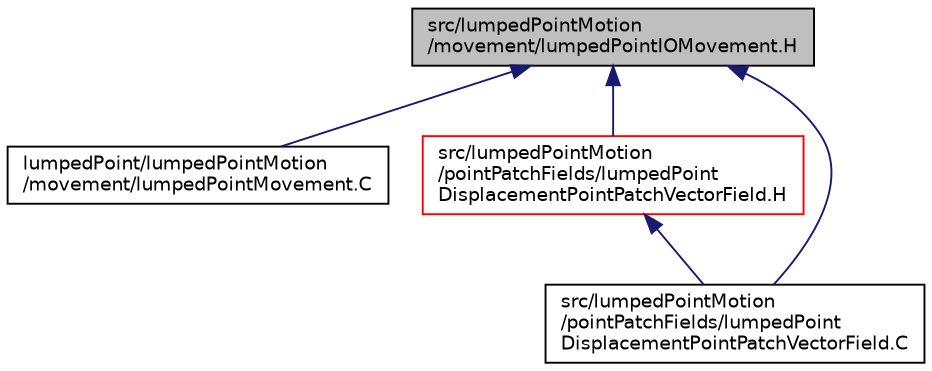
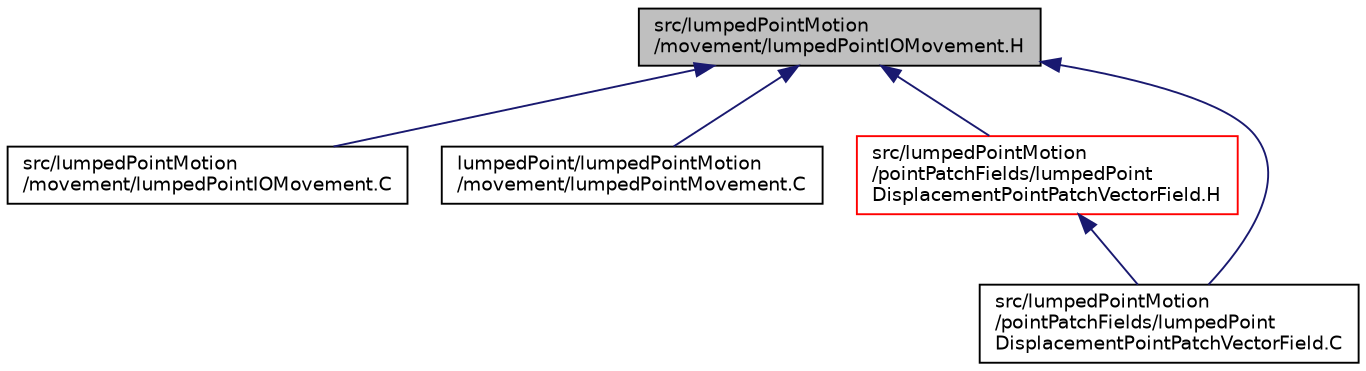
none -> (208, 175)
